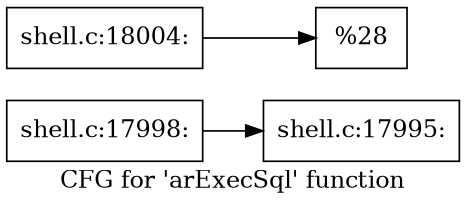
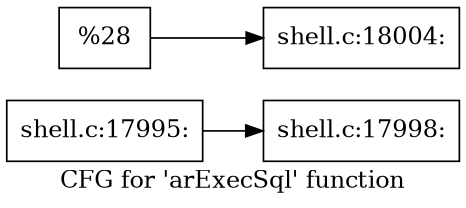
(251, 38) -> (198, 38)
(224, 131) -> (224, 131)
